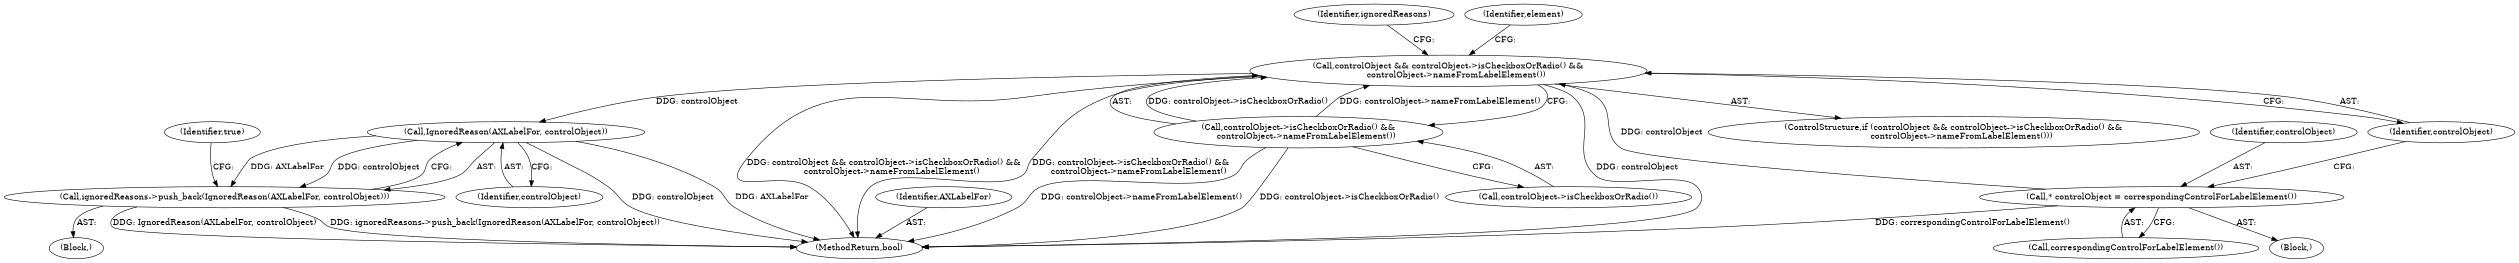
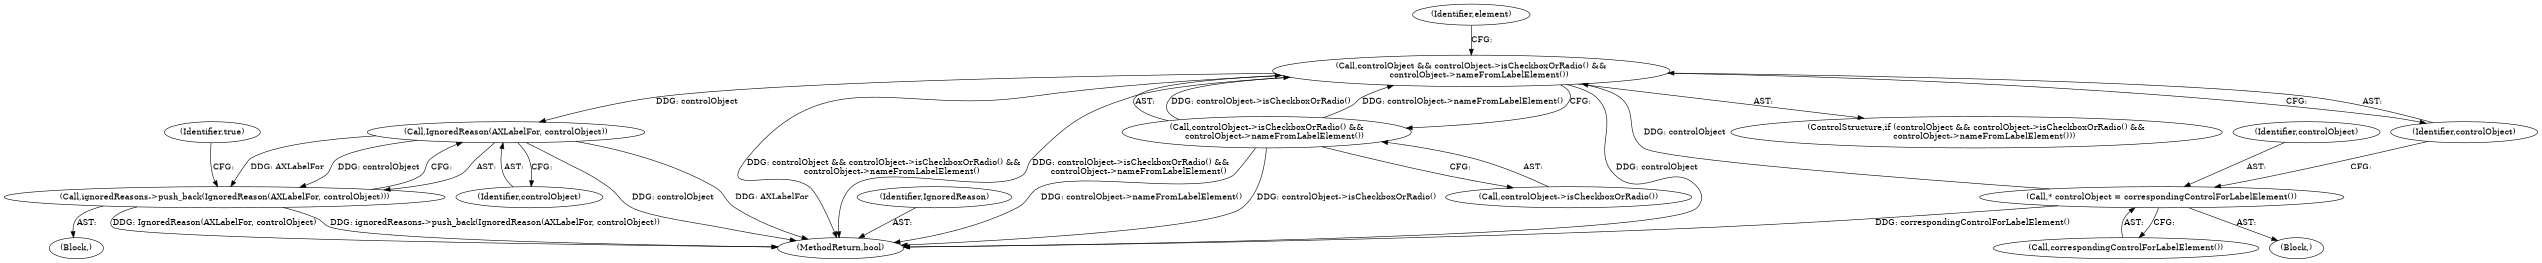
(1374, 15) -> none
(944, 197) -> (934, 197)
